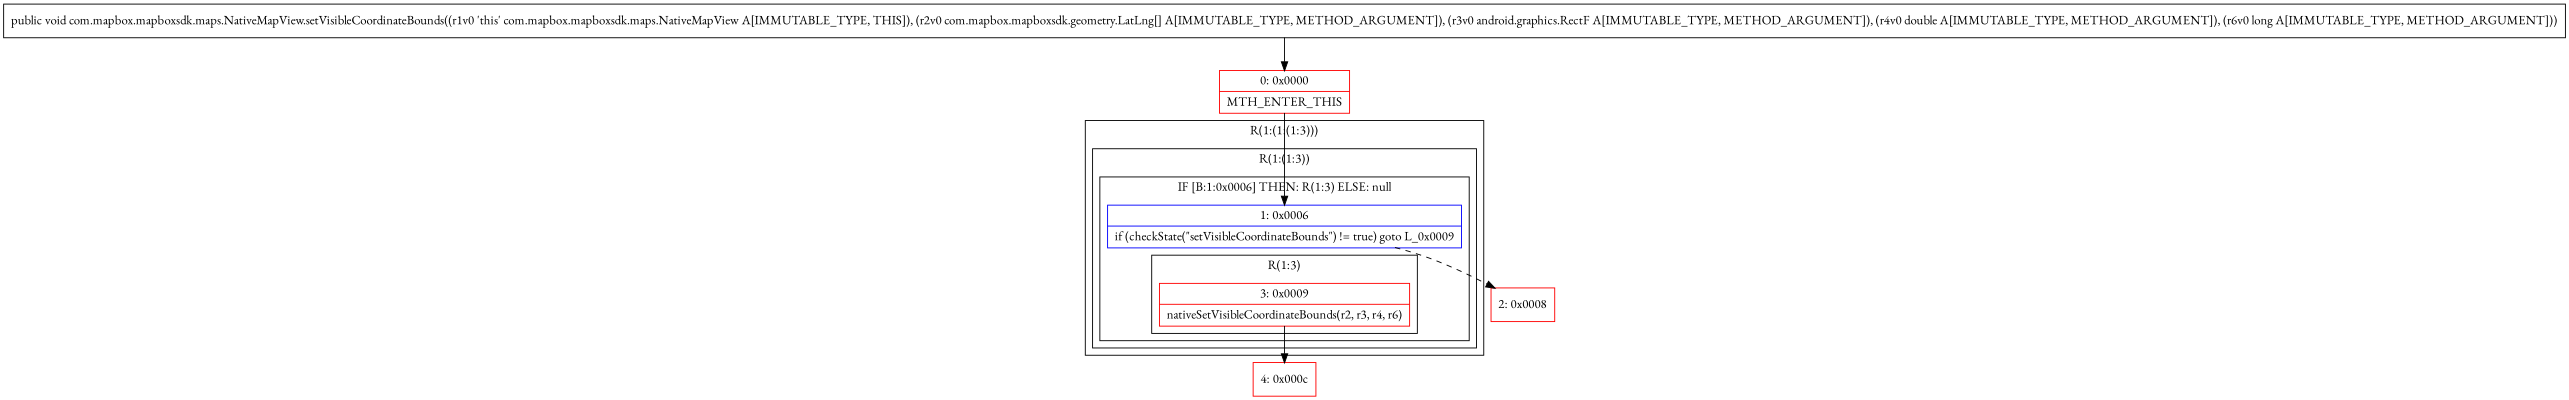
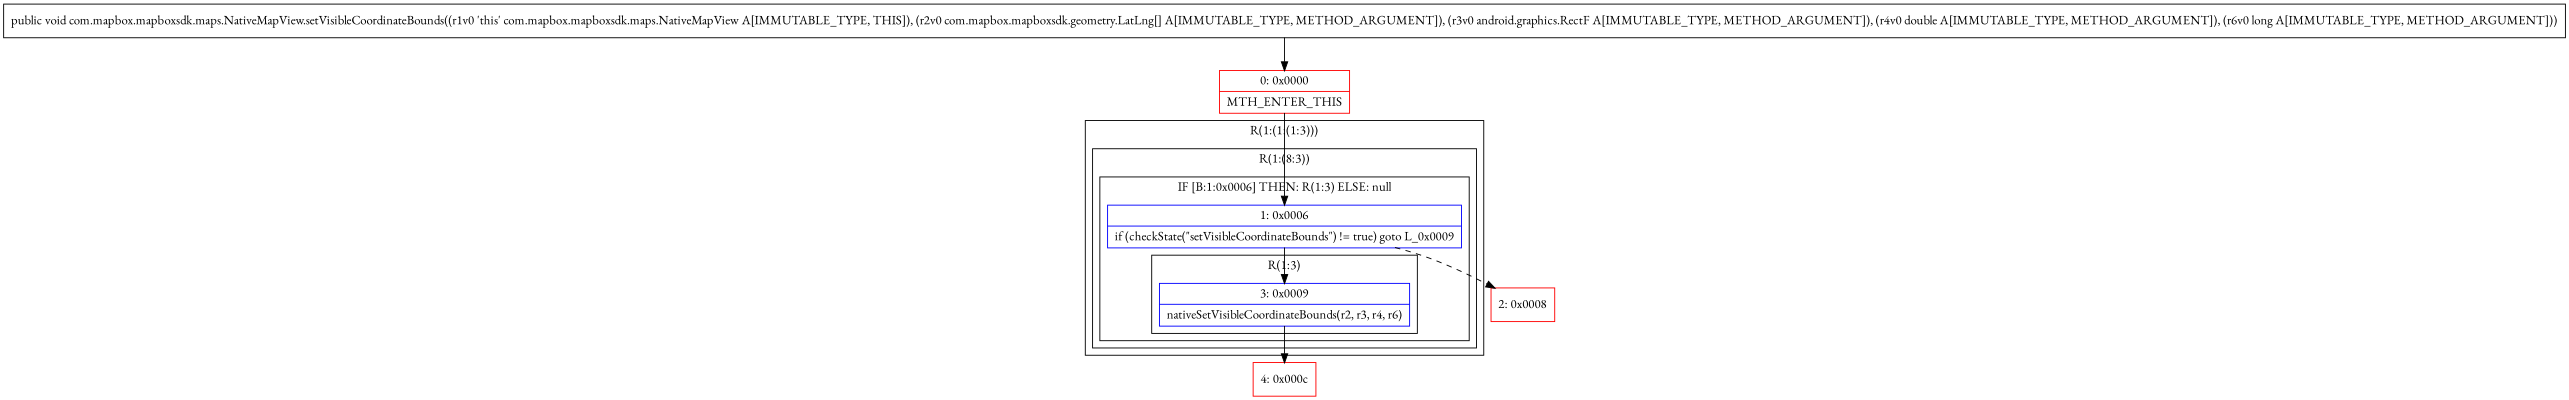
(1285, 159) -> (1285, 159)
none -> (1285, 261)
(1285, 305) -> (1285, 305)
